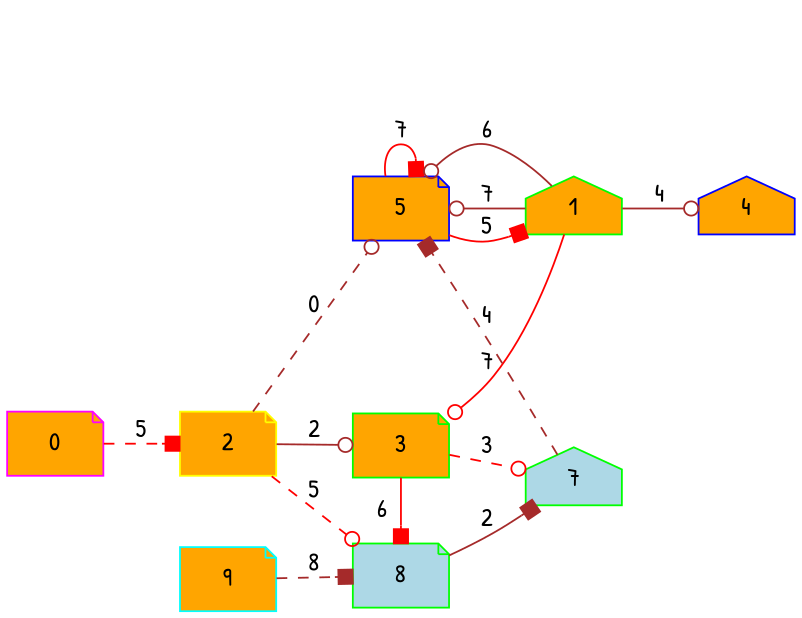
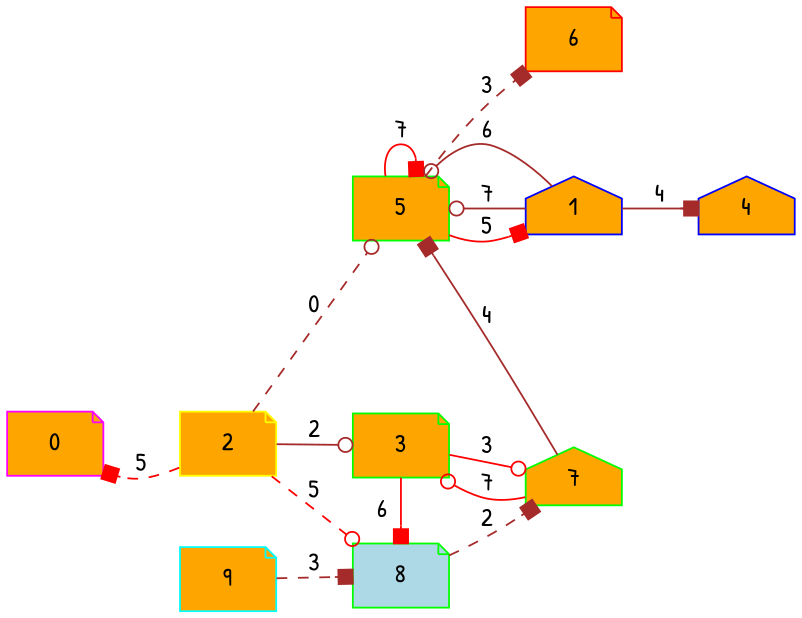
none -> (574, 39)
(401, 208) -> (401, 208)
(574, 208) -> (574, 208)
(653, 208) -> (653, 208)
(524, 328) -> (488, 499)
(494, 350) -> (497, 355)
(133, 444) -> (150, 477)
(480, 461) -> (480, 461)
(574, 479) -> (574, 479)
(486, 537) -> (486, 537)
(315, 564) -> (315, 564)
